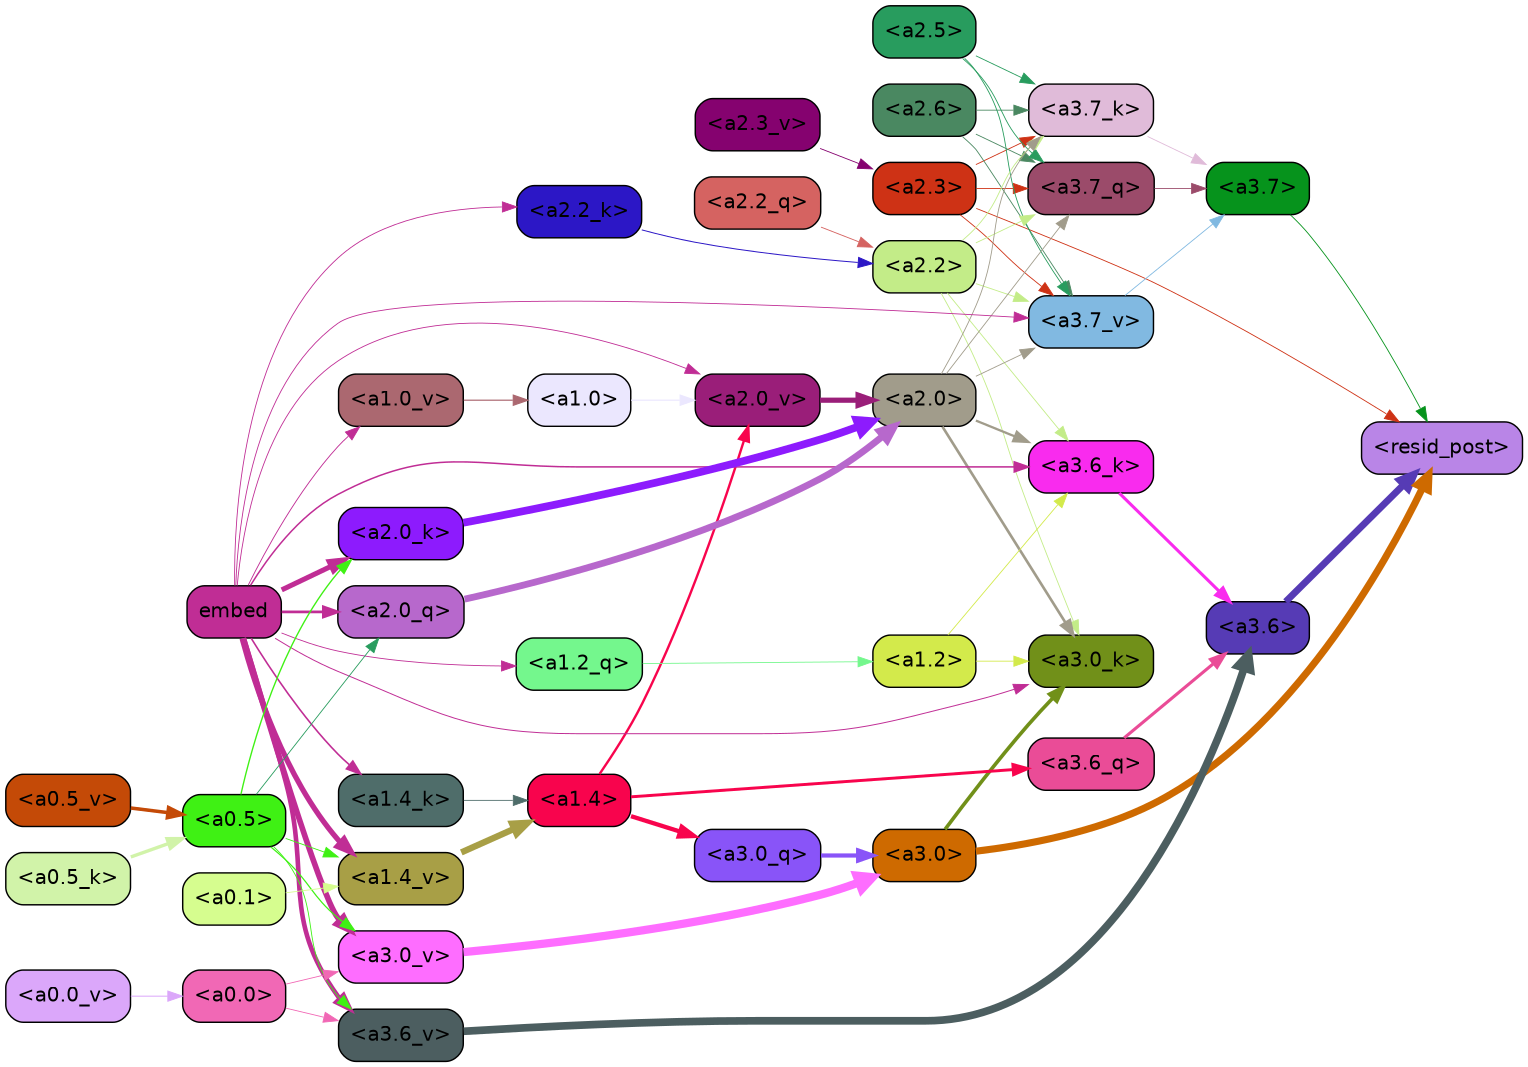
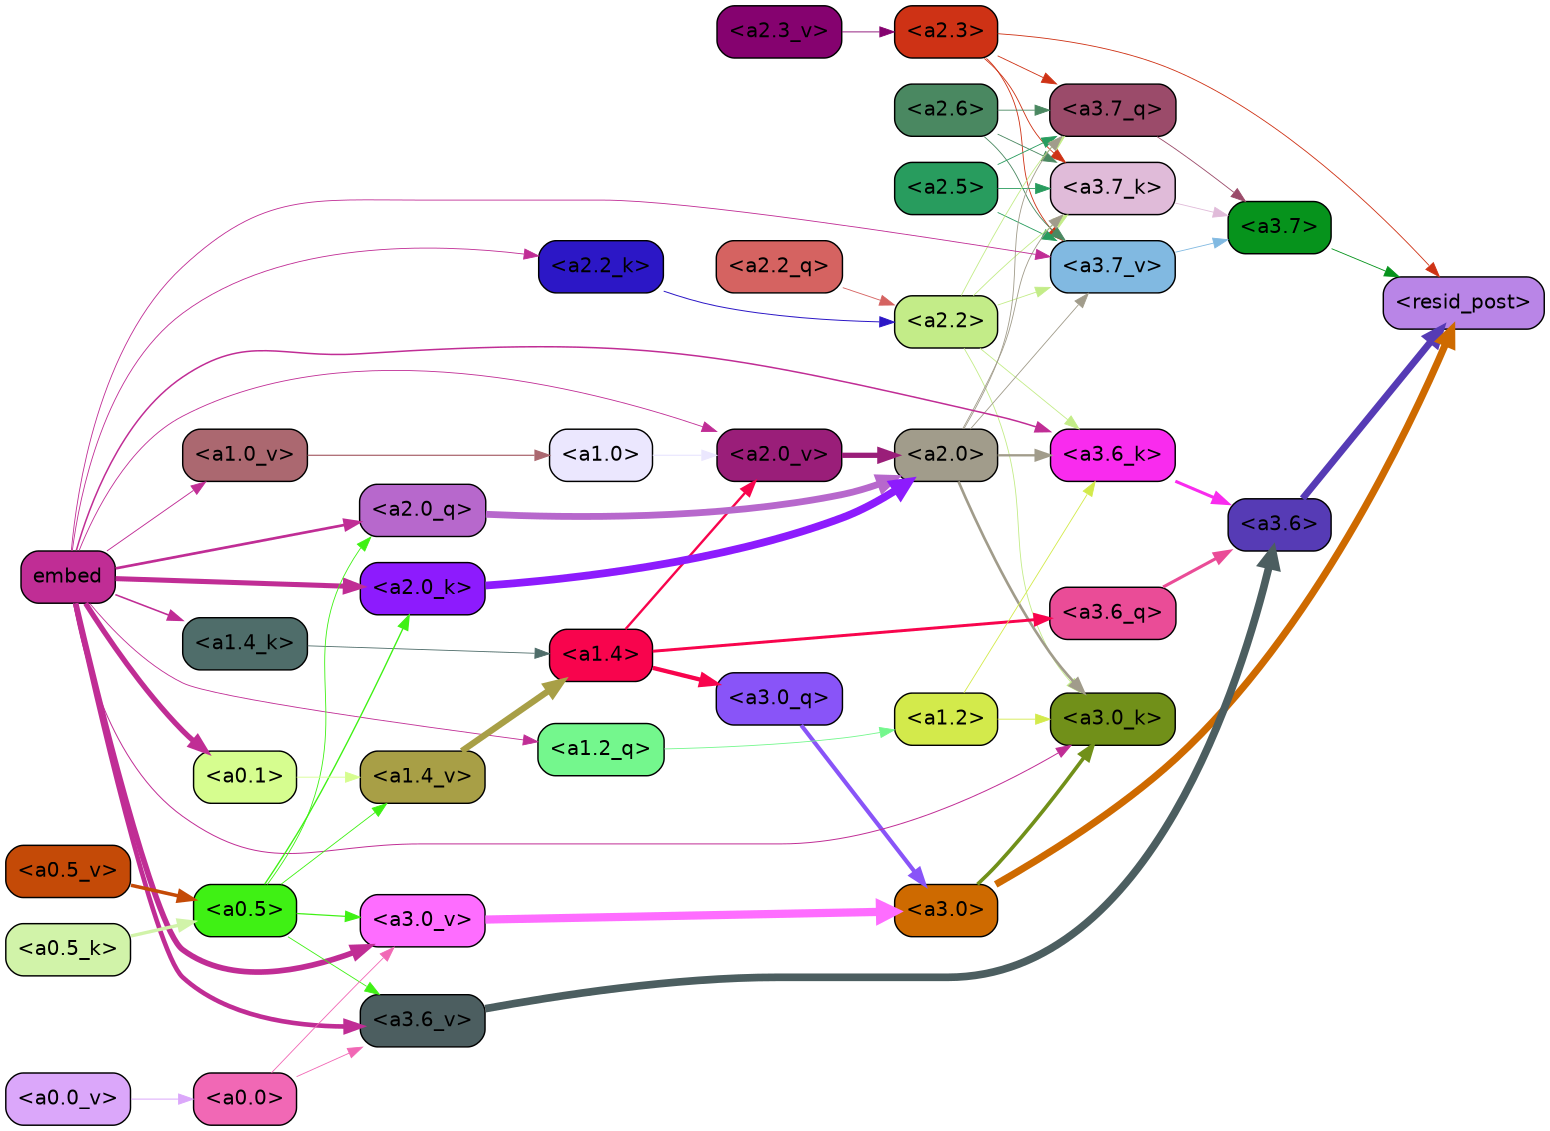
(319, 715) -> (325, 728)
(296, 777) -> (136, 676)
